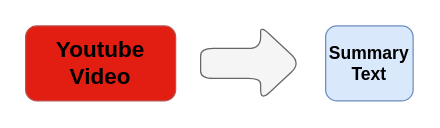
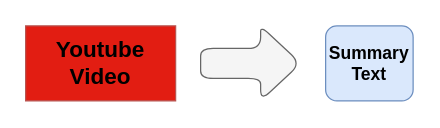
(101, 63) -> (101, 63)
